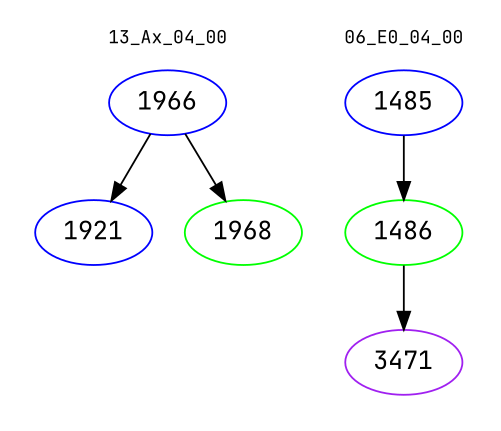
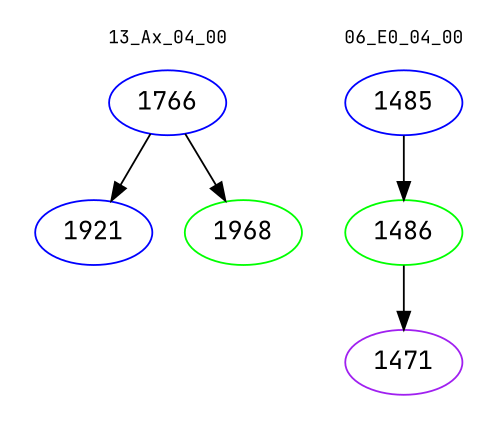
(168, 103) -> (168, 103)
(404, 362) -> (404, 362)
